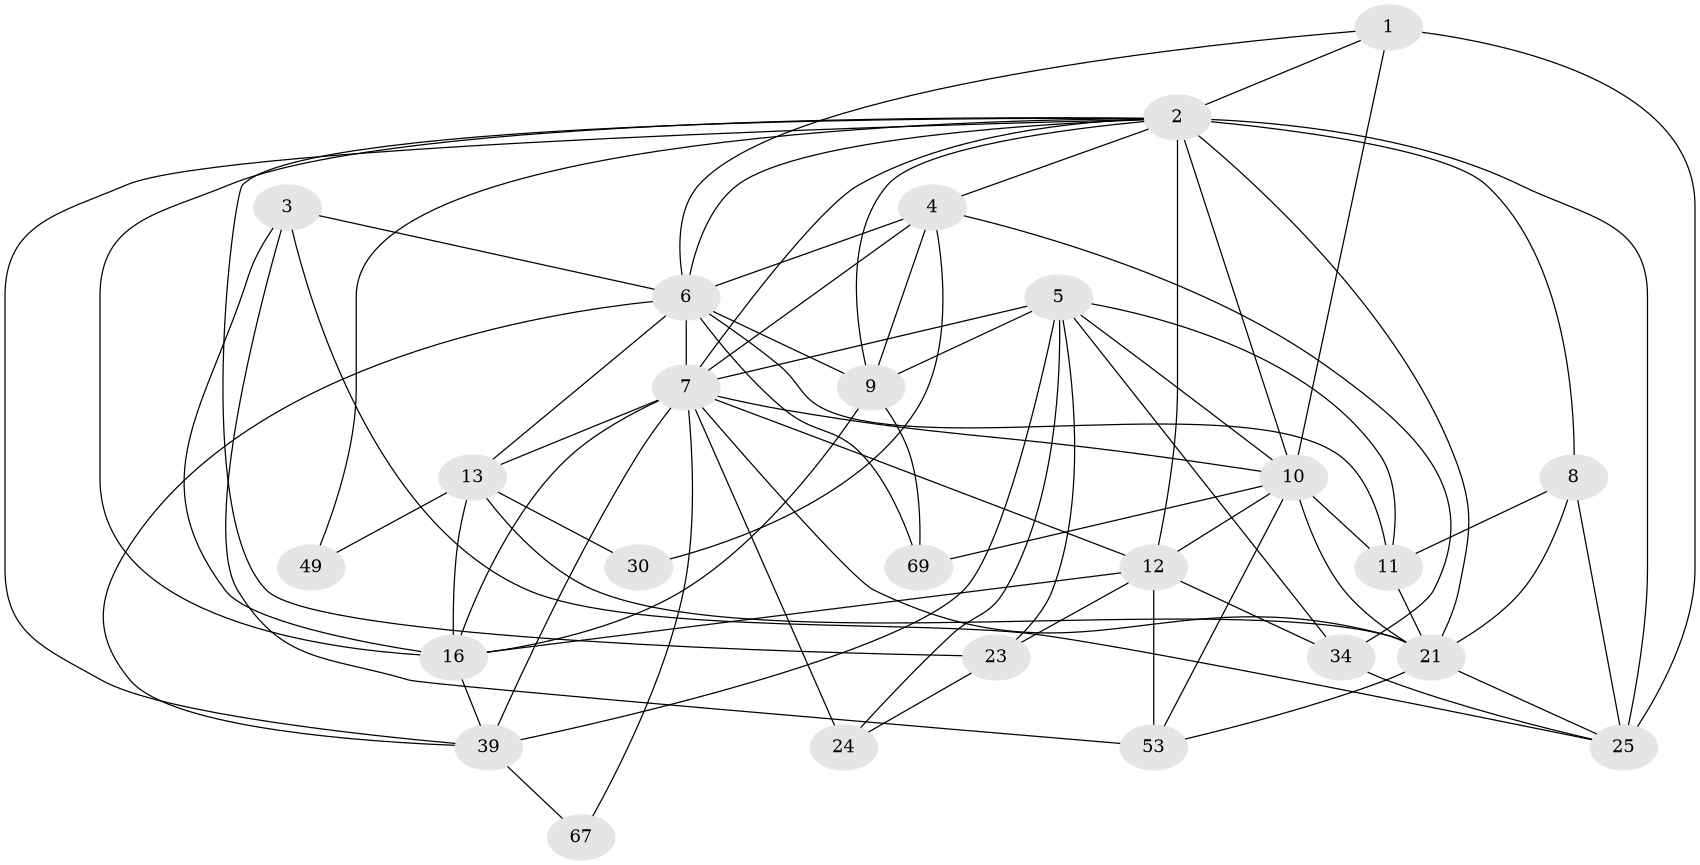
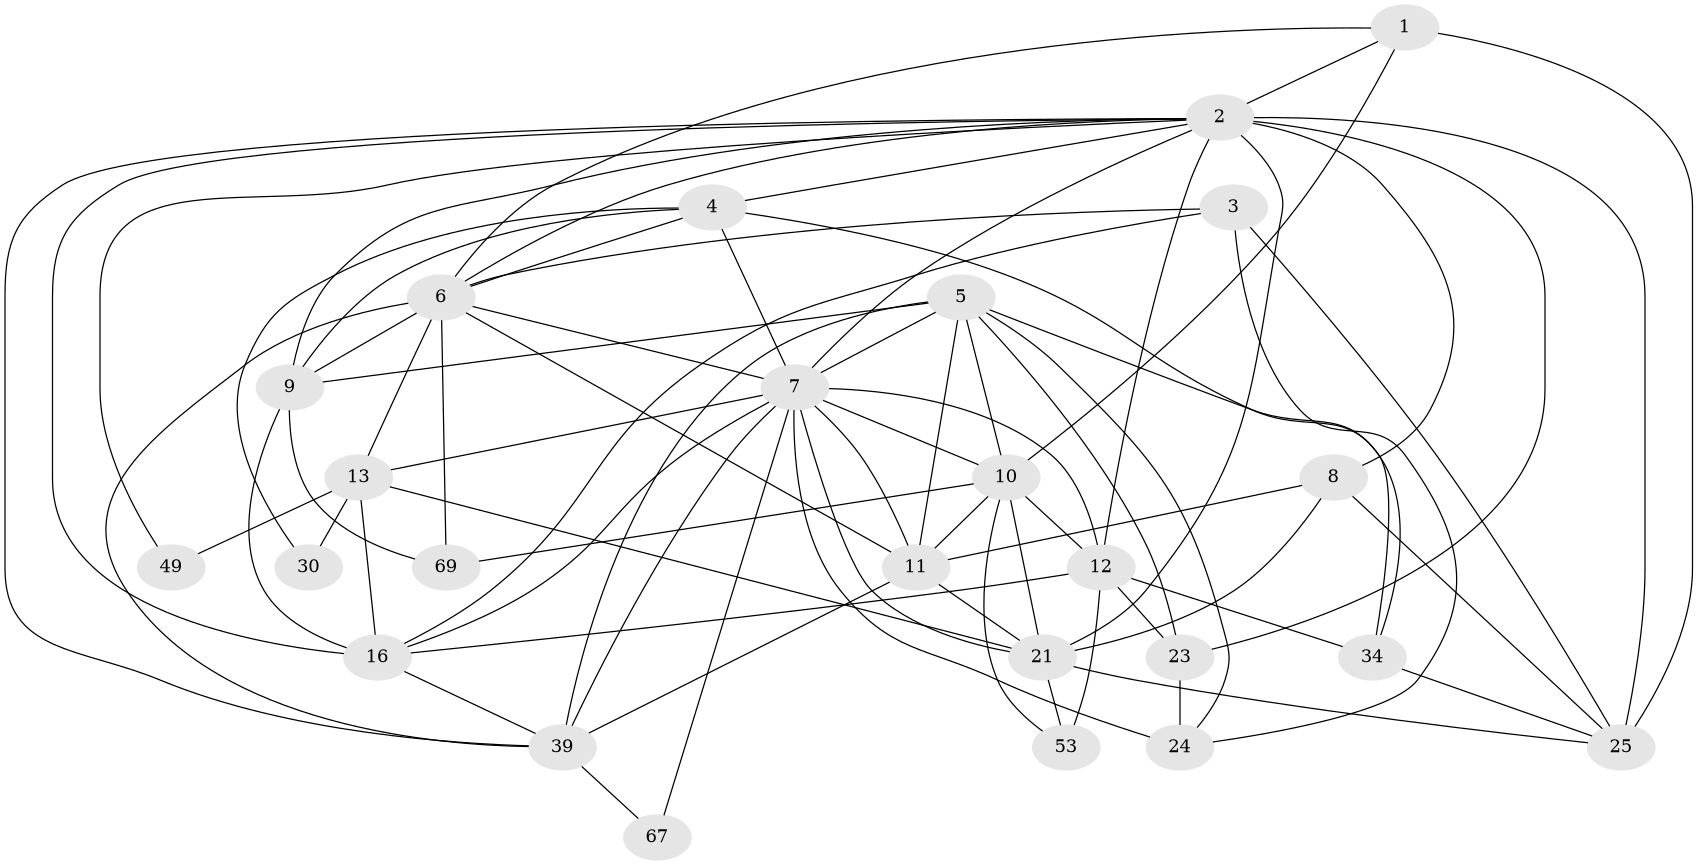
(1236, 298) -> none
none -> (870, 470)
none -> (739, 658)
(481, 688) -> (1443, 520)
